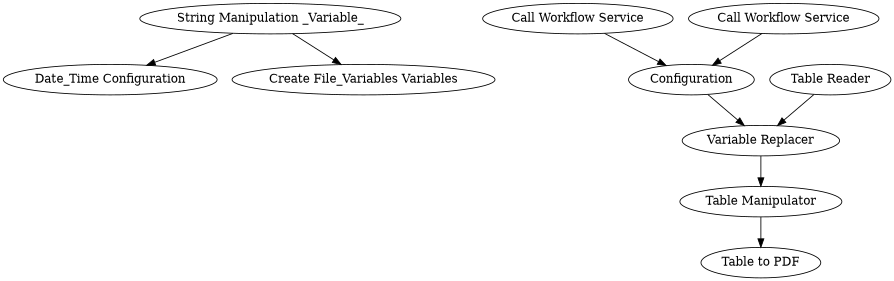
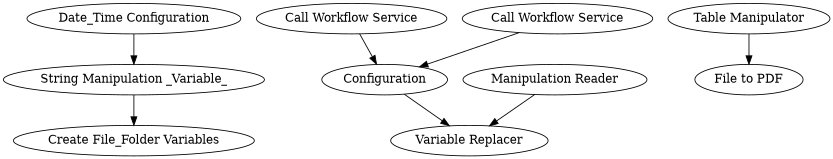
(194, 48) -> (134, 45)
(364, 80) -> (134, 141)
(830, 80) -> (555, 80)
(761, 167) -> none
(761, 263) -> (749, 80)
